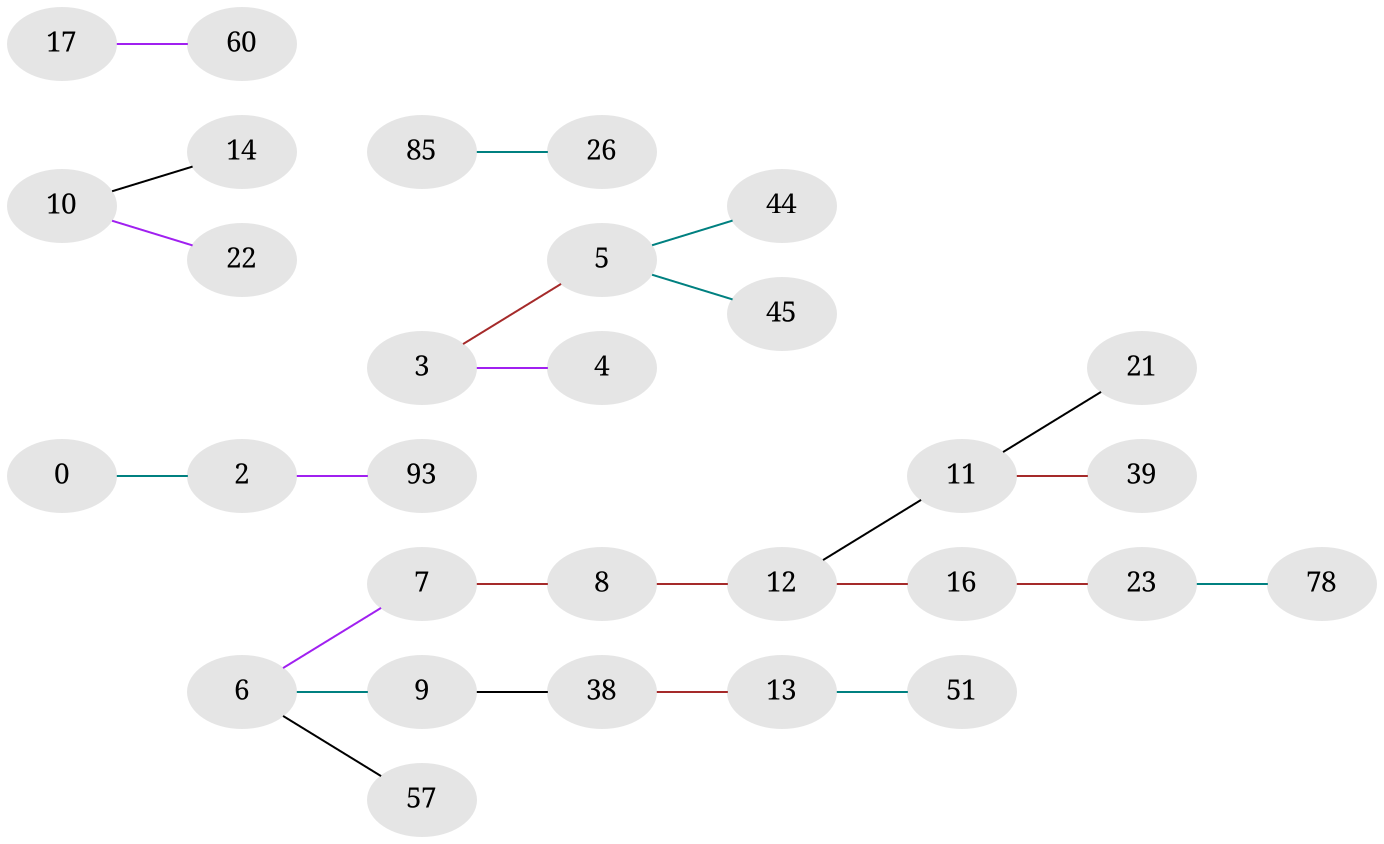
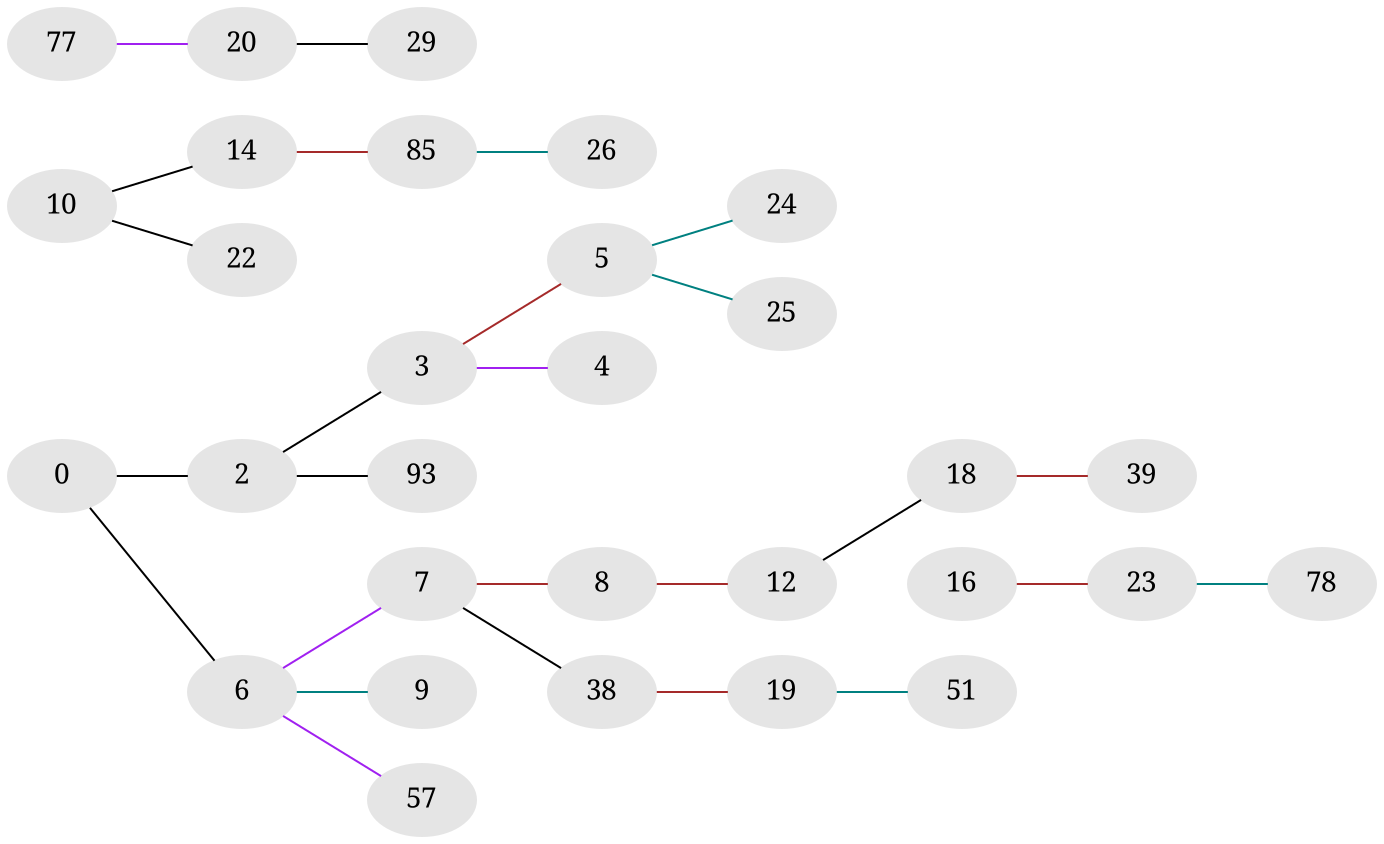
(62, 44) -> (62, 44)
(242, 44) -> (242, 44)
none -> (422, 44)
none -> (332, 152)
(782, 206) -> (782, 206)
(152, 233) -> (152, 233)
(782, 314) -> (782, 314)
(1142, 368) -> none
none -> (332, 422)
(152, 476) -> (152, 476)
(332, 476) -> (332, 476)
(962, 476) -> (962, 476)
none -> (152, 584)
(872, 584) -> none
(512, 692) -> (512, 638)
(782, 692) -> (782, 692)
(332, 746) -> (332, 746)
